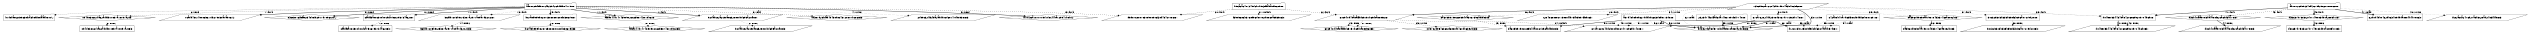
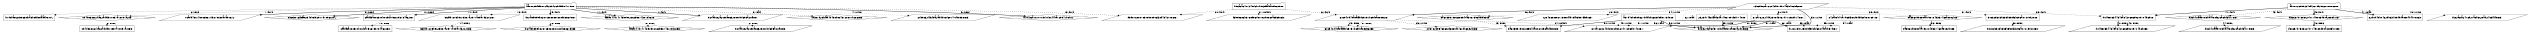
(2220, 23) -> (2220, 23)
